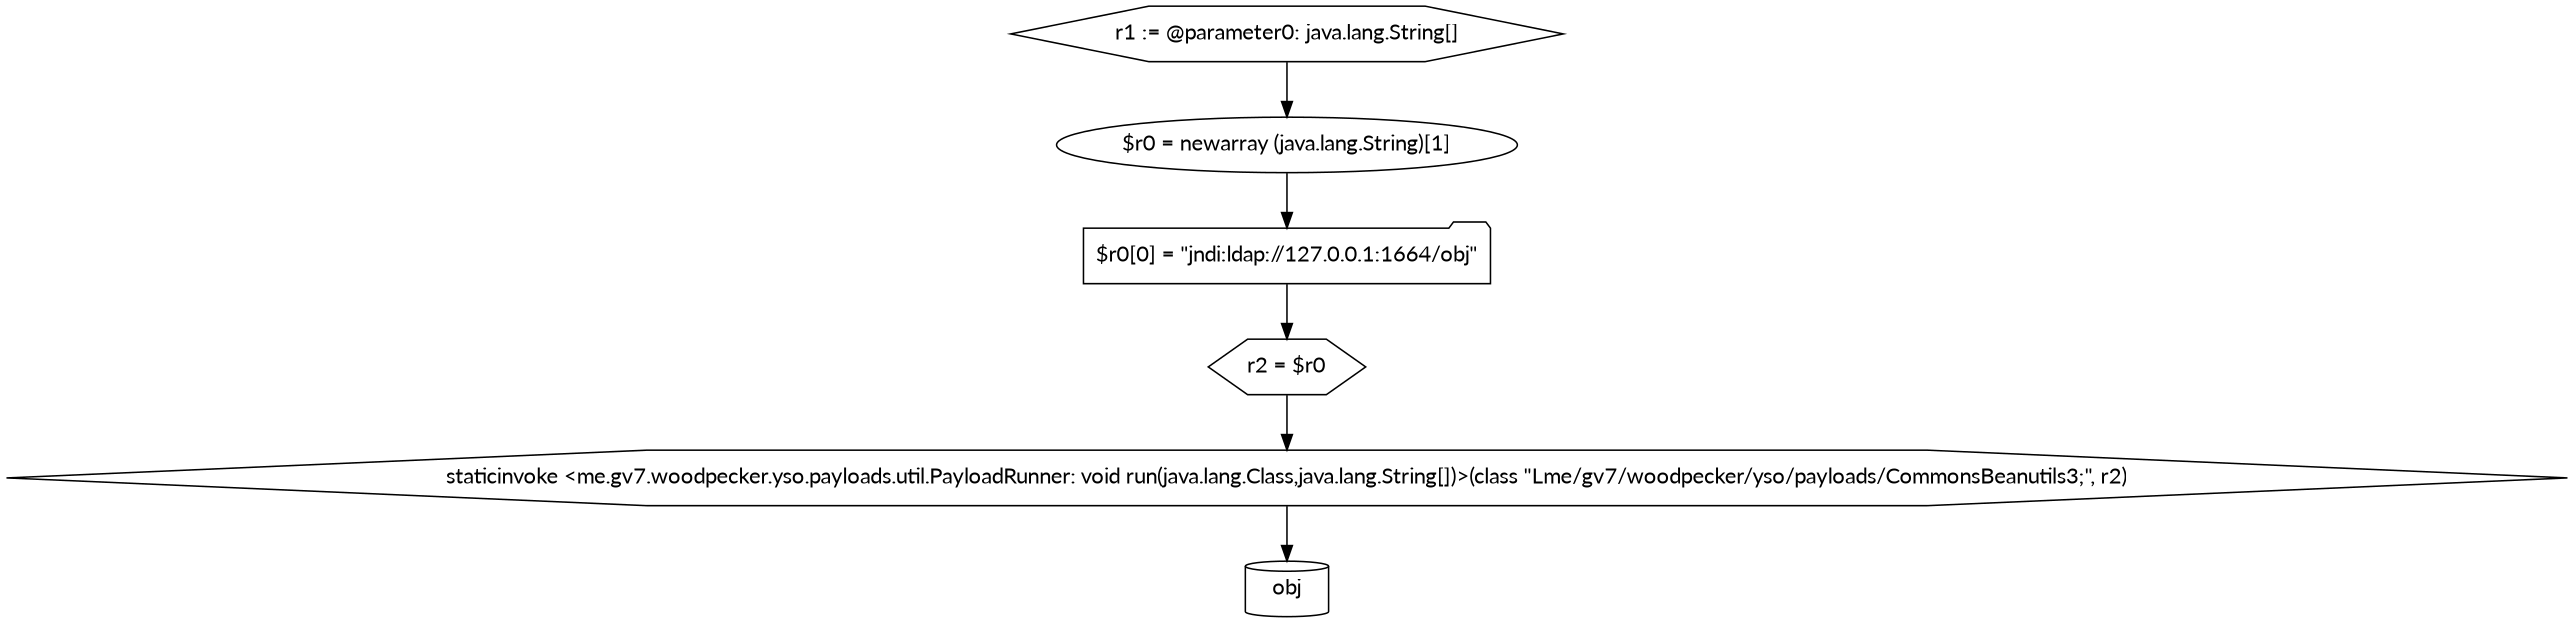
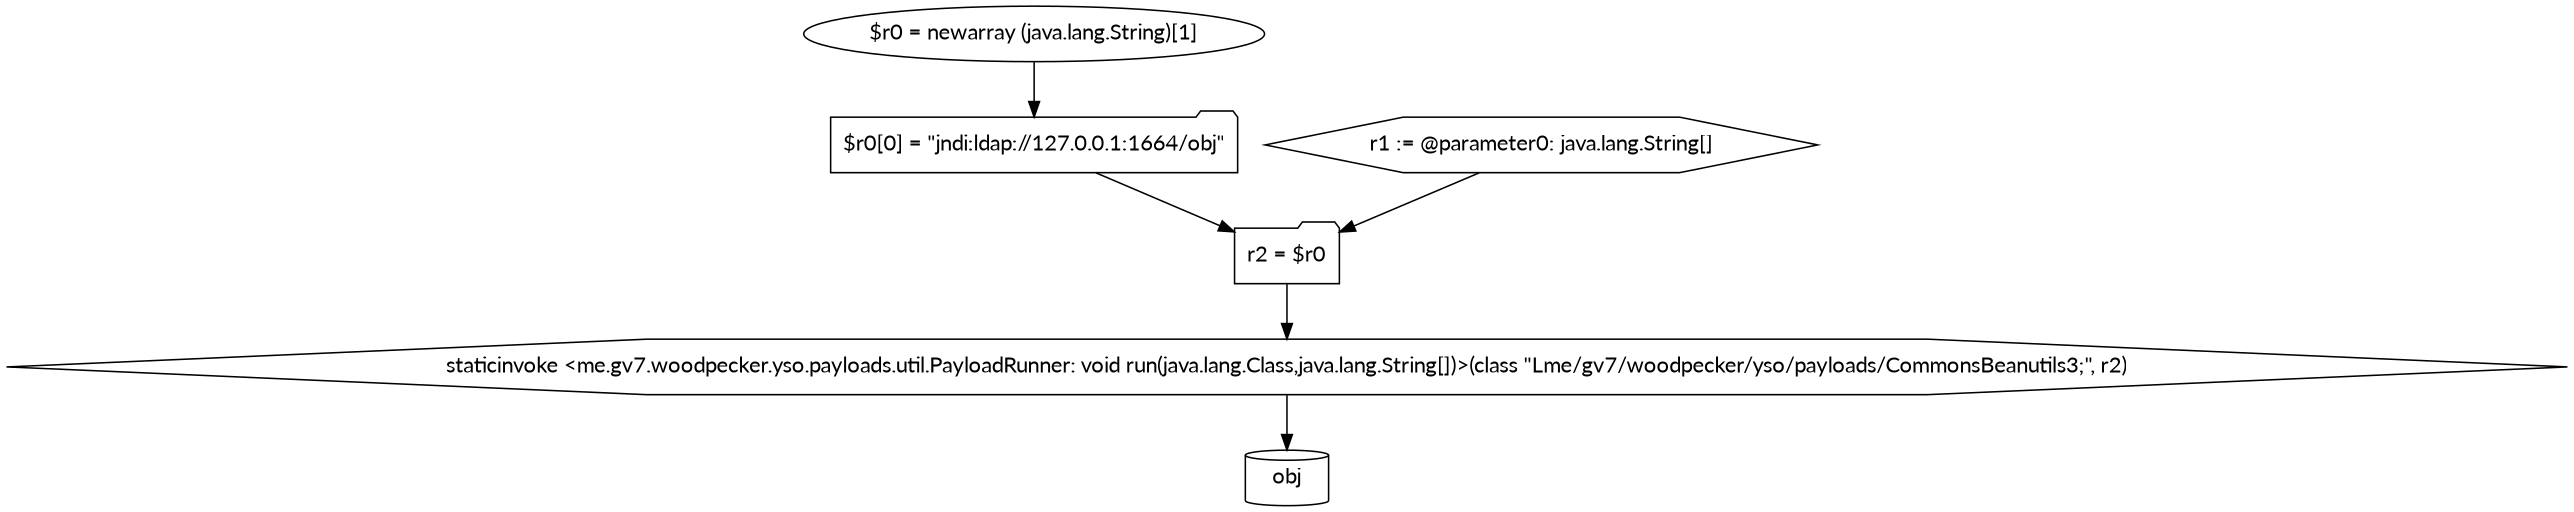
(1287, 82) -> (1417, 199)
(1287, 367) -> (1287, 256)
